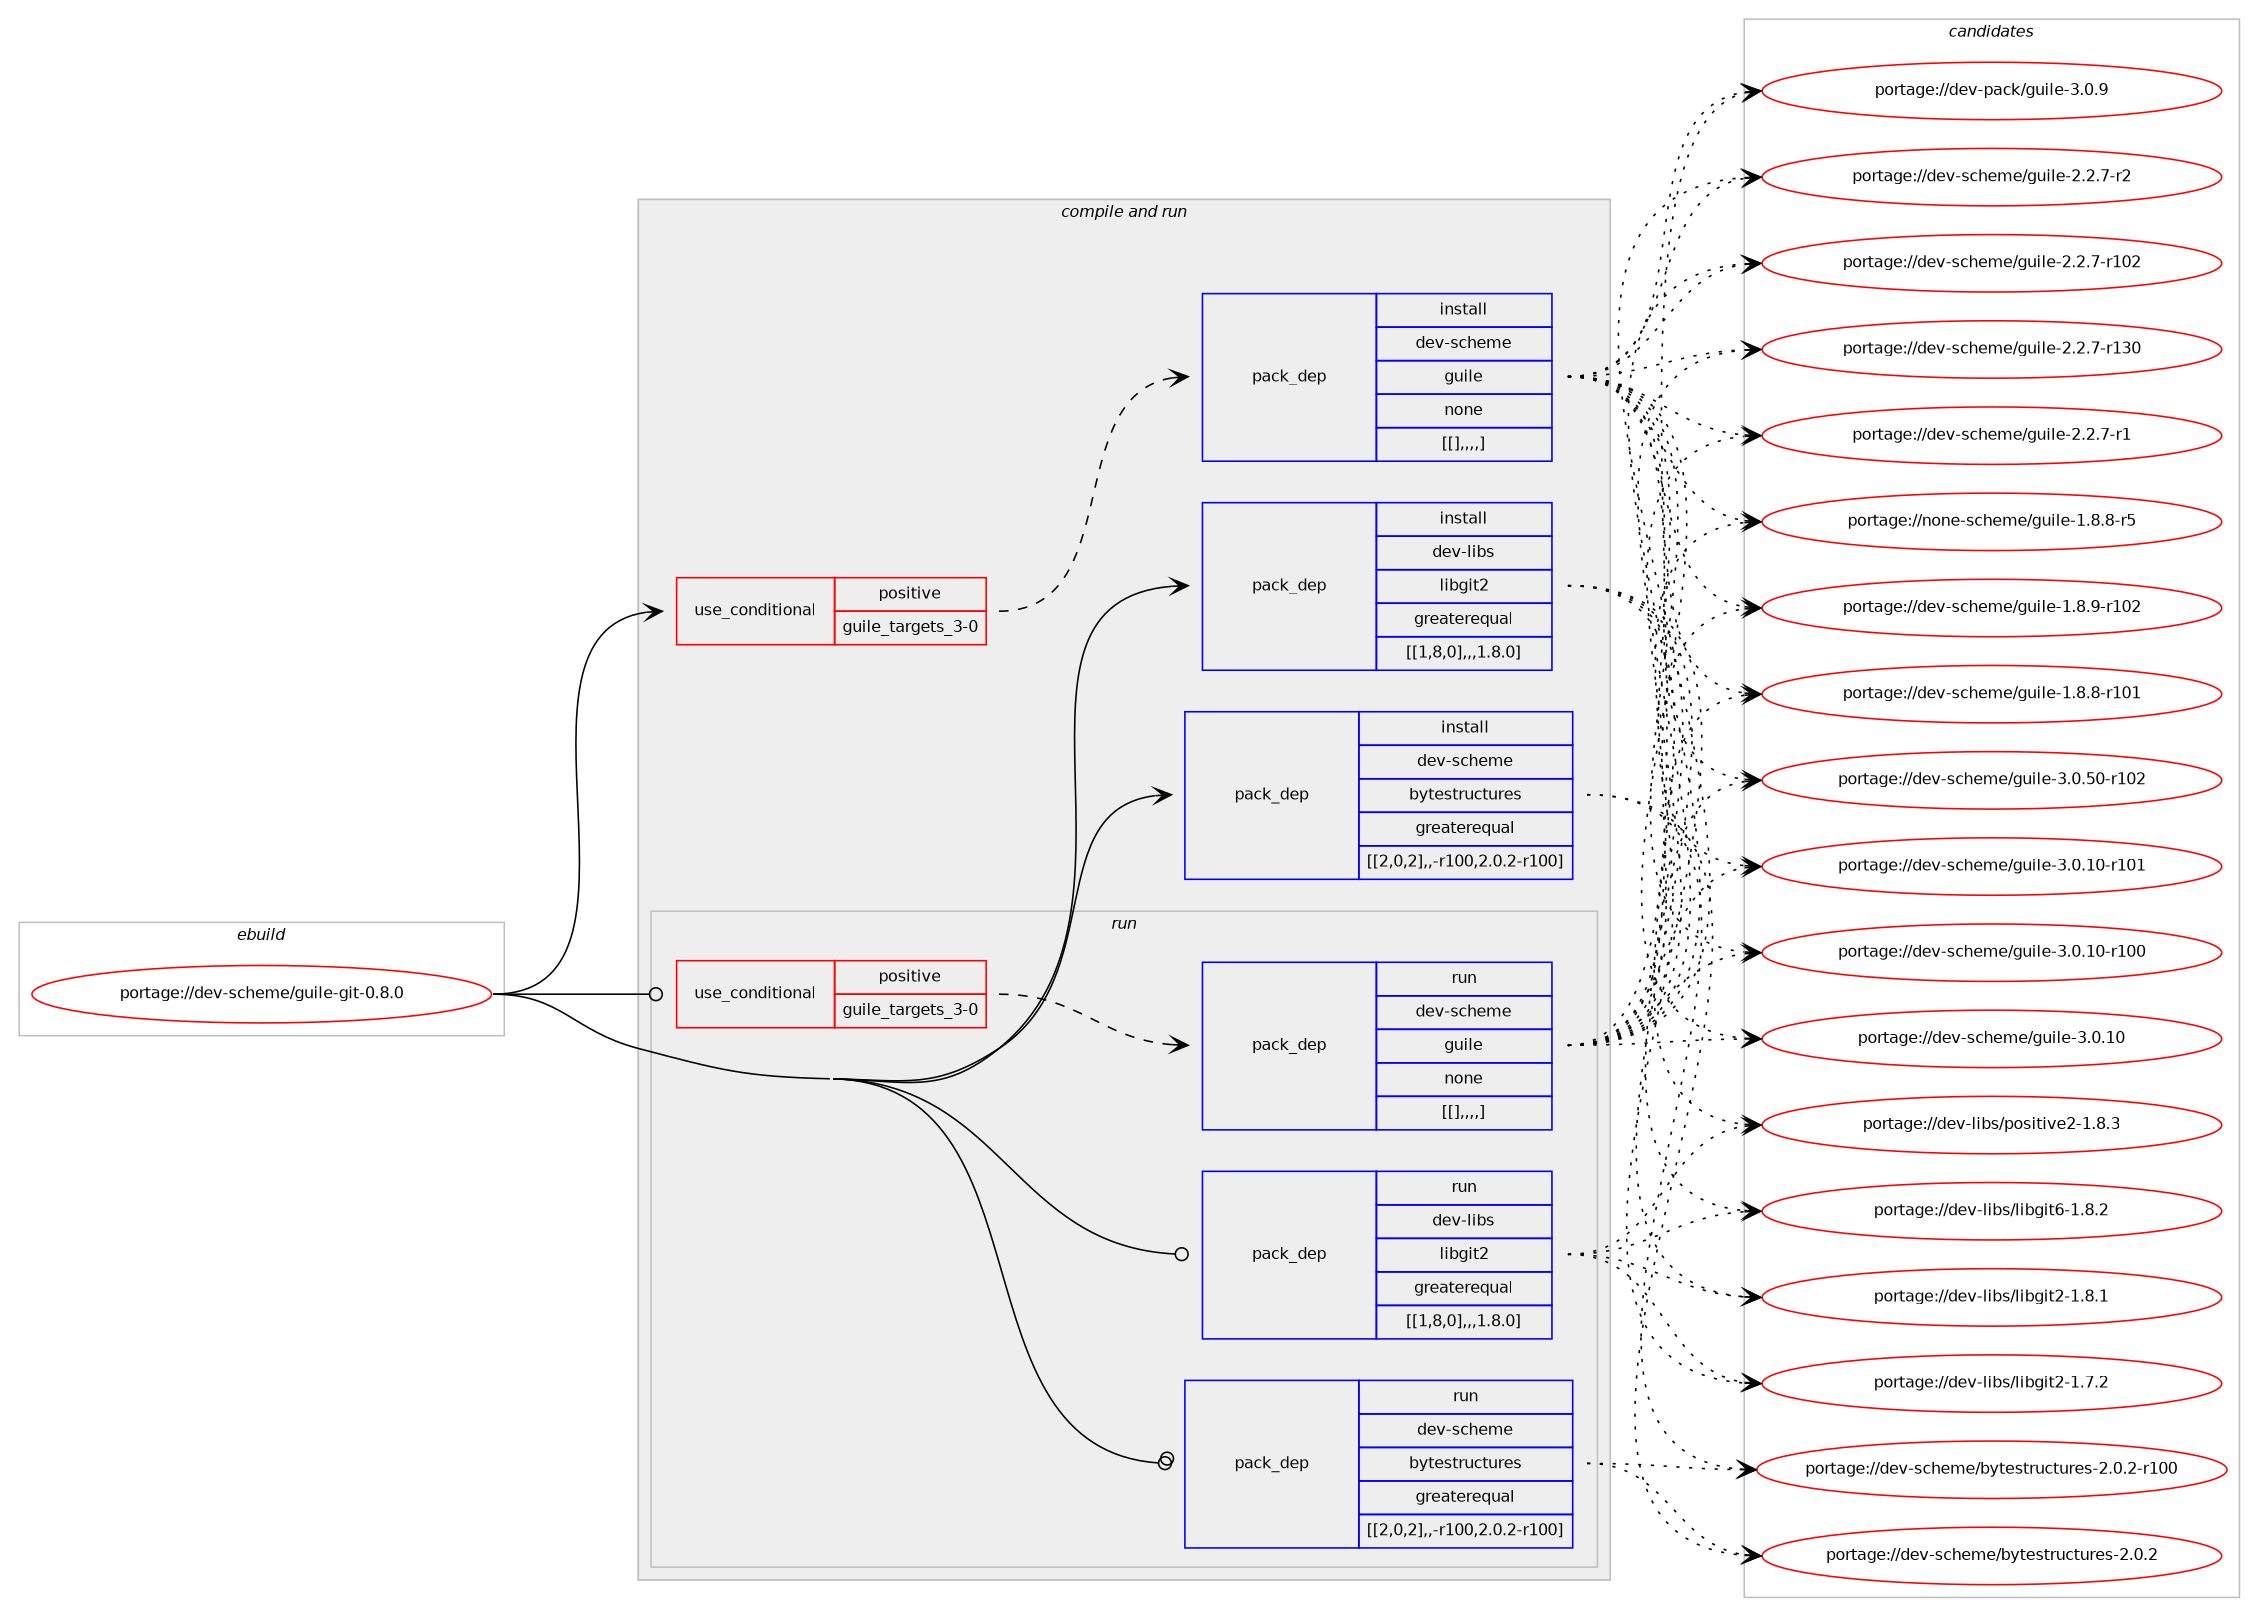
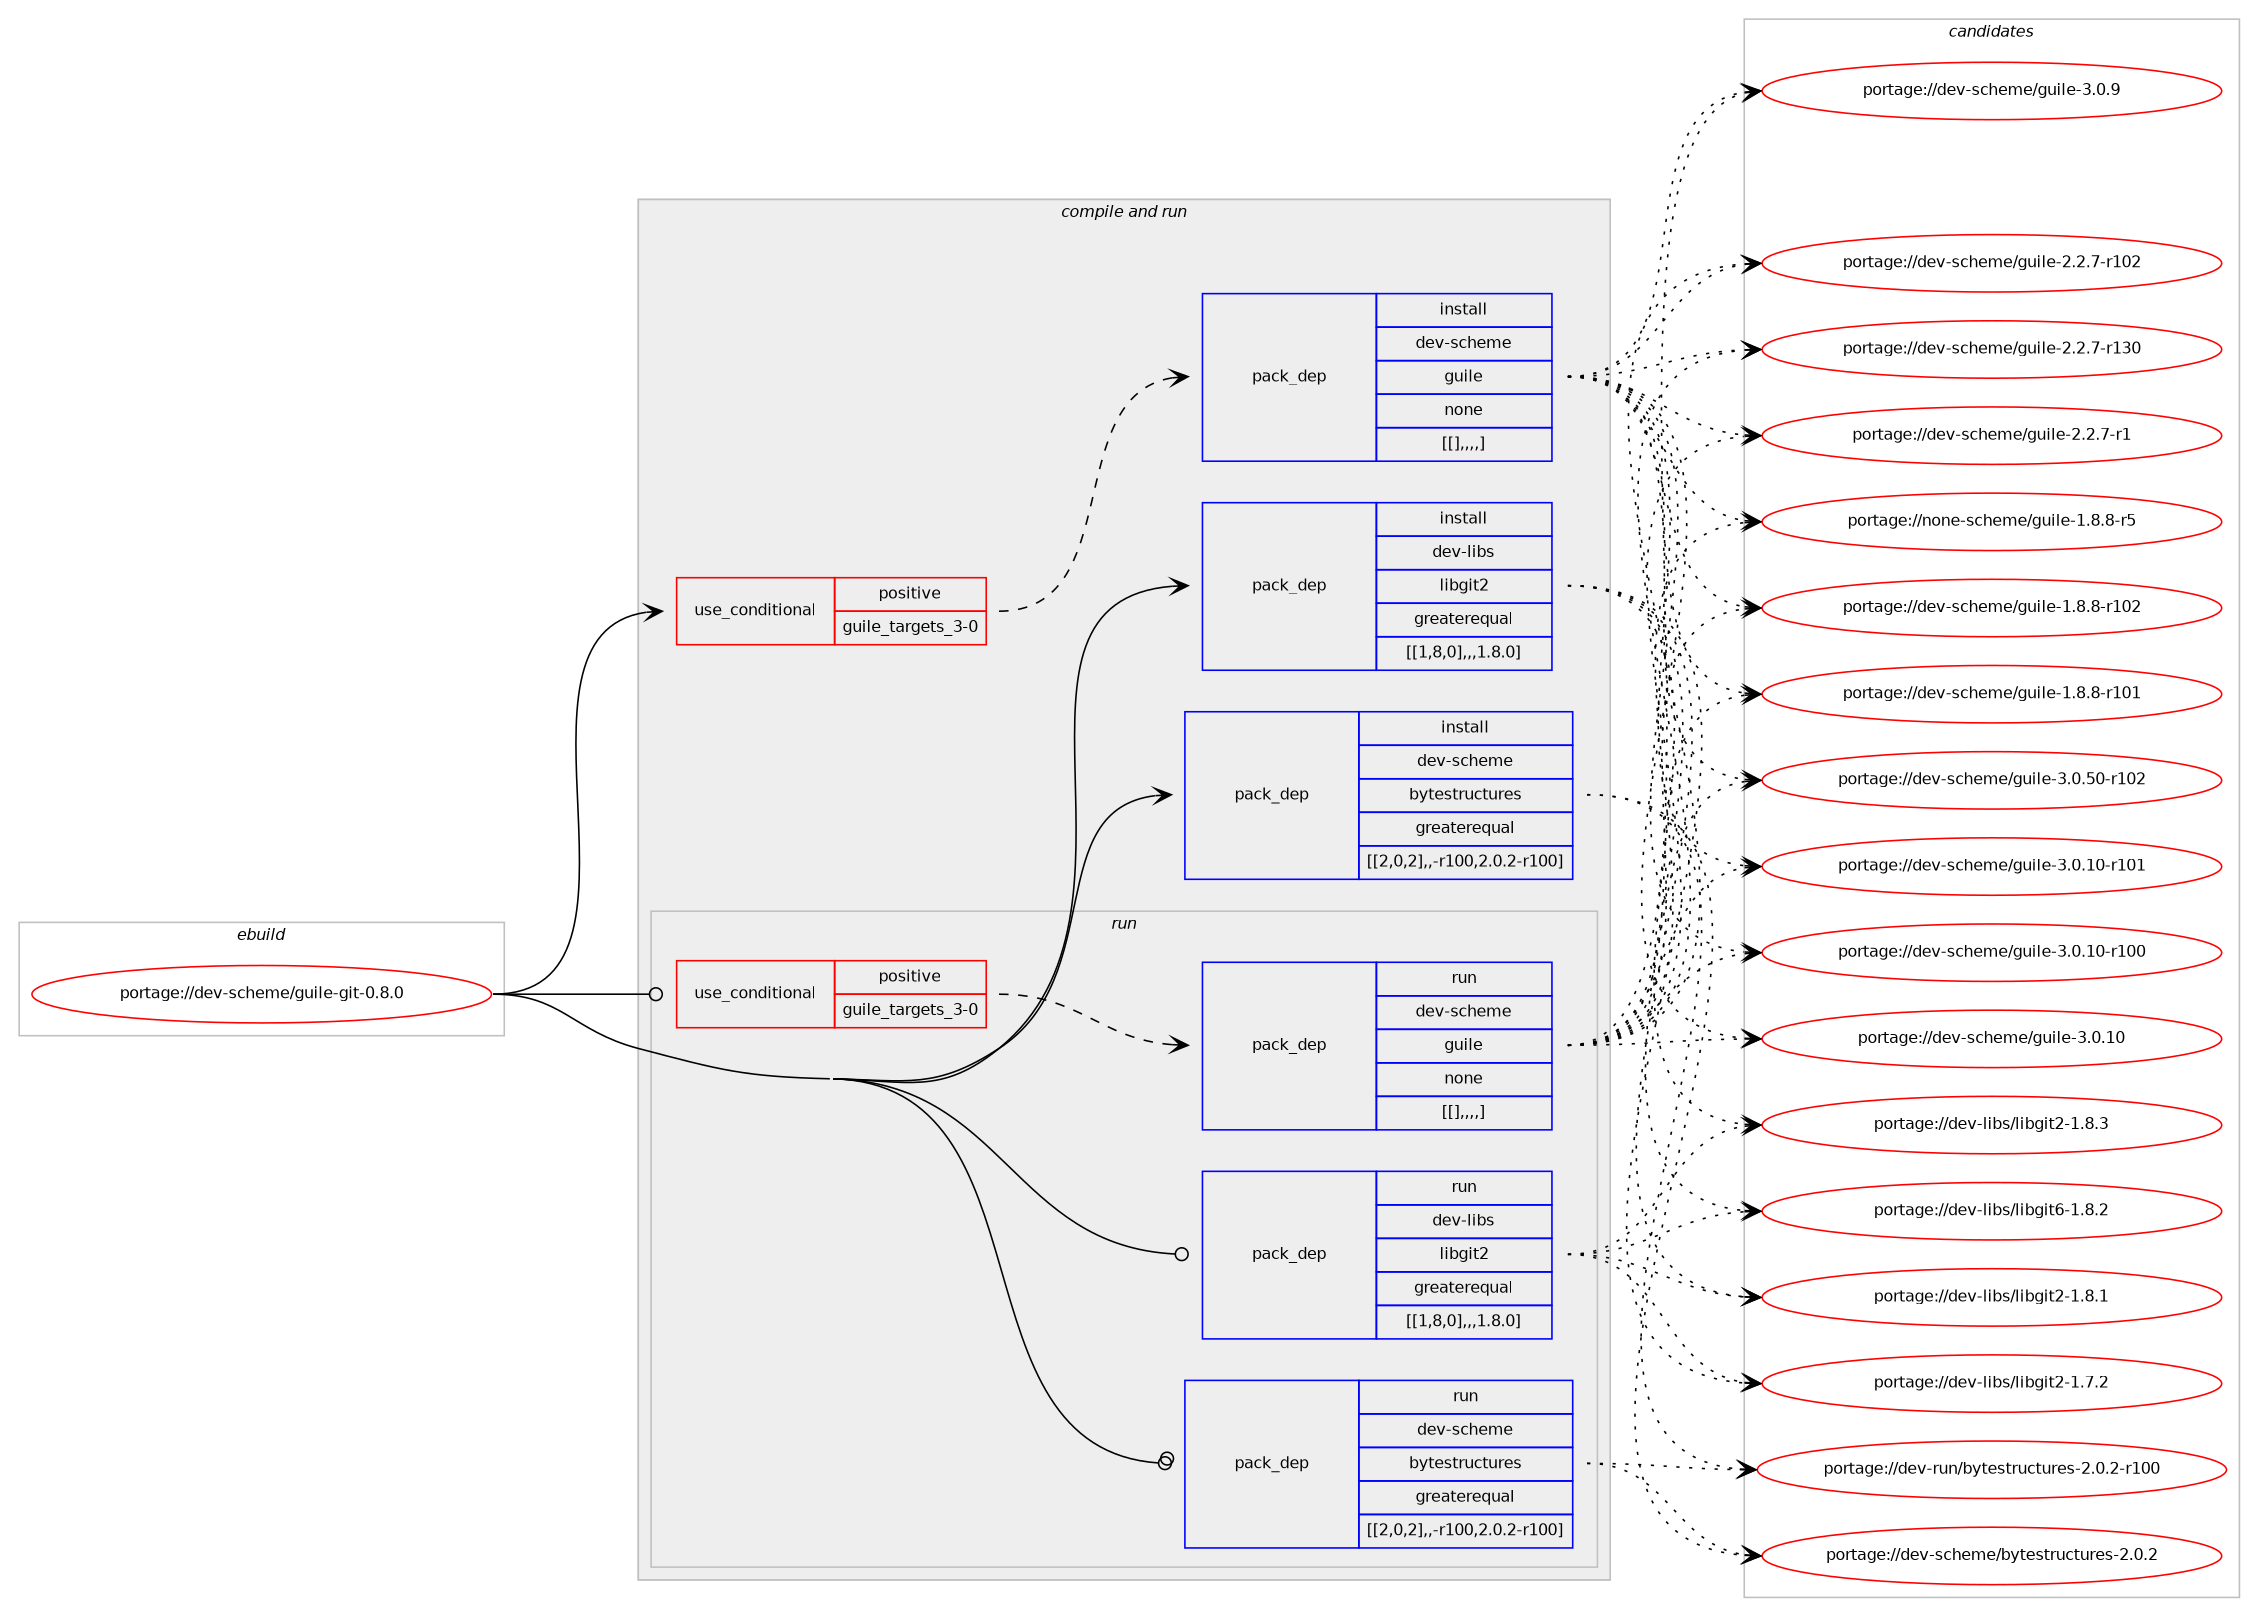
(1992, 91) -> (1992, 91)
(1992, 177) -> none
(1992, 608) -> (1992, 608)
(1992, 1125) -> (1992, 1125)
(1992, 1470) -> (1992, 1470)
